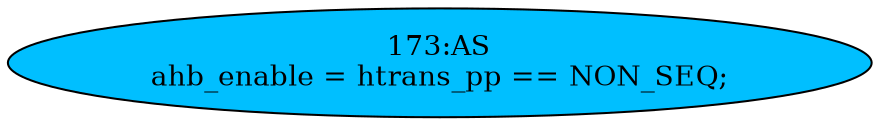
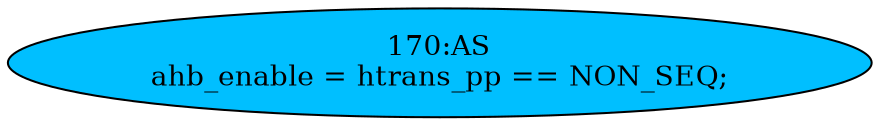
(440, 63) -> (440, 63)
